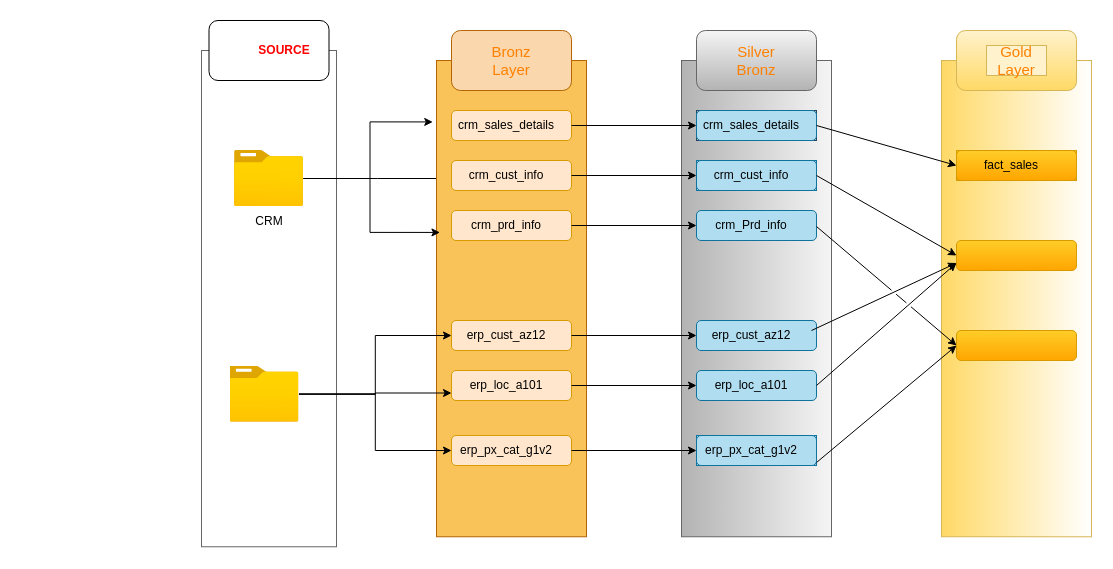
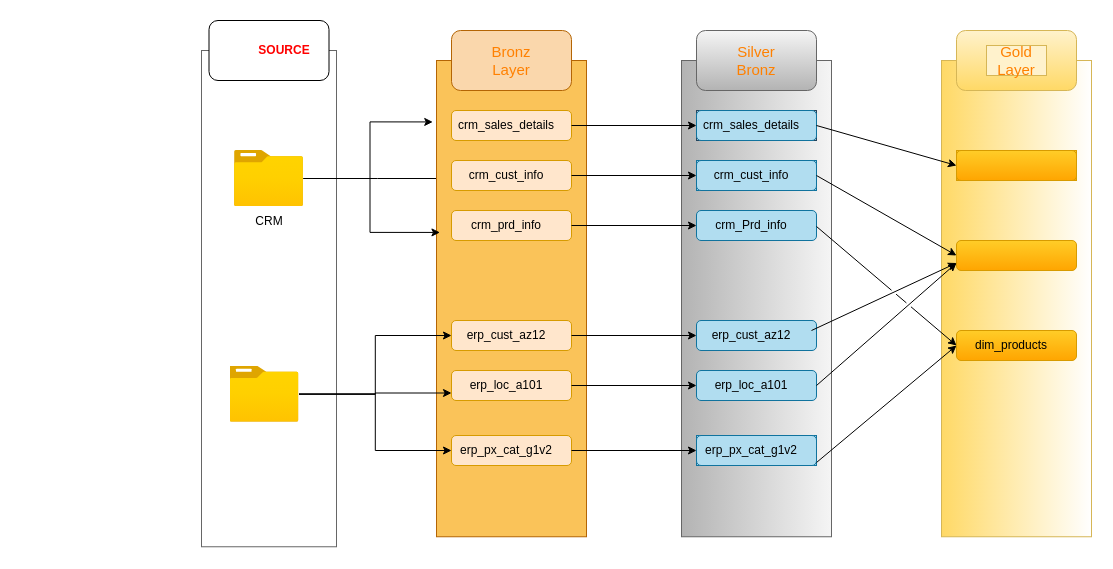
(1012, 166) -> none
none -> (1012, 346)
